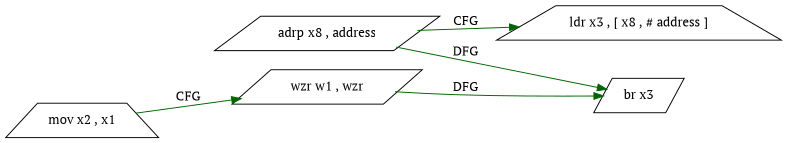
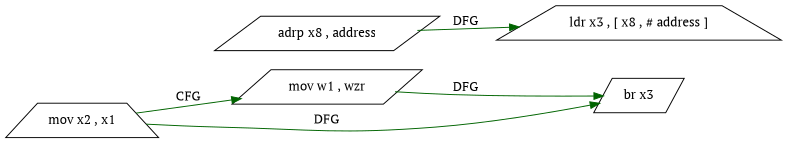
(466, 22) -> (466, 22)
(497, 67) -> (369, 131)
(327, 87) -> (327, 87)
